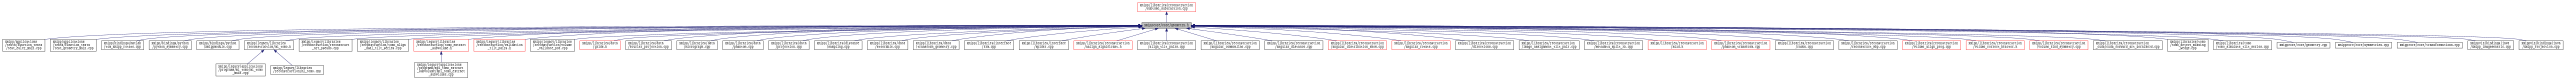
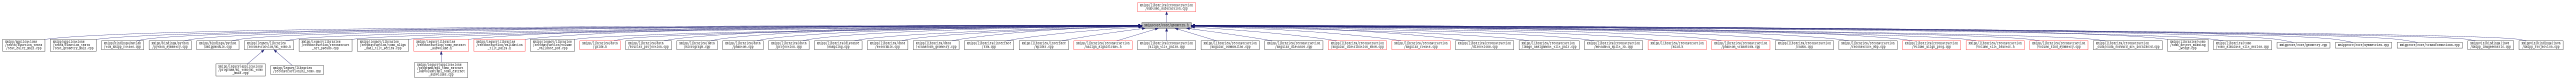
(1995, 45) -> (1995, 45)
